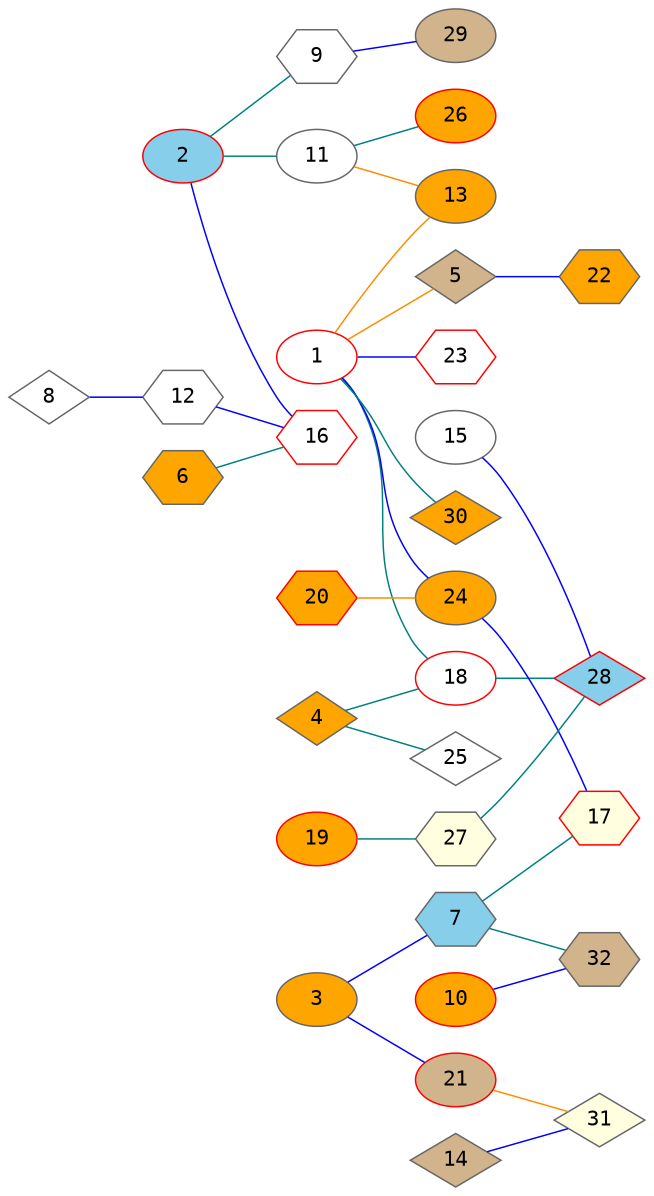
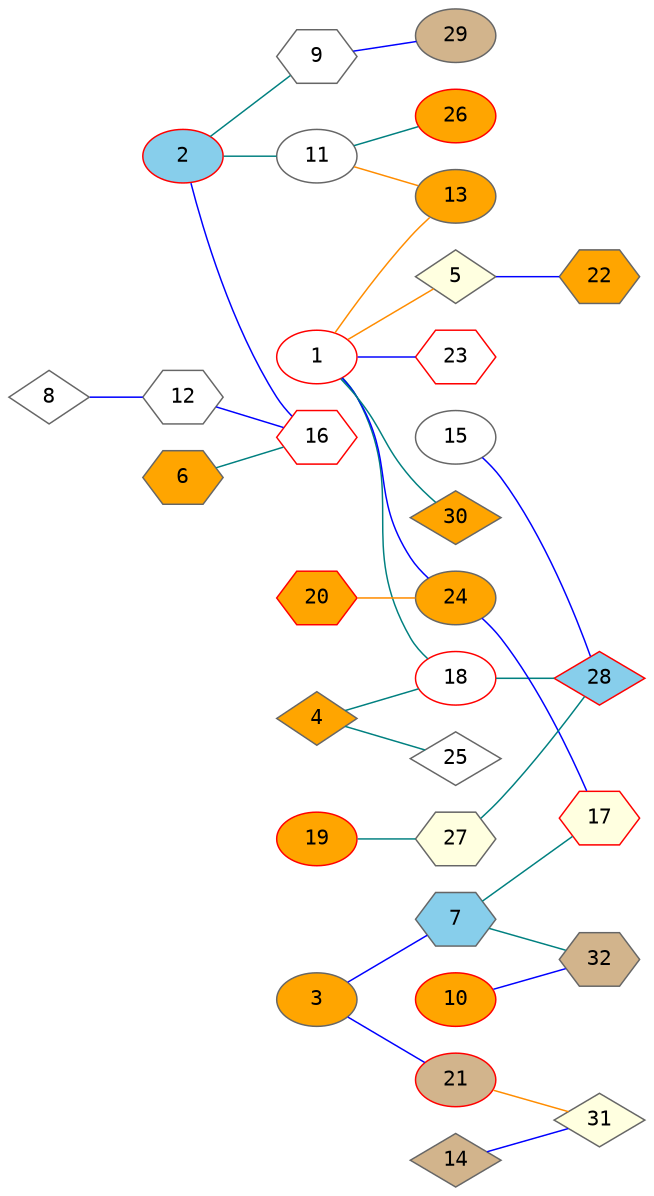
(456, 277) -> (456, 277)
